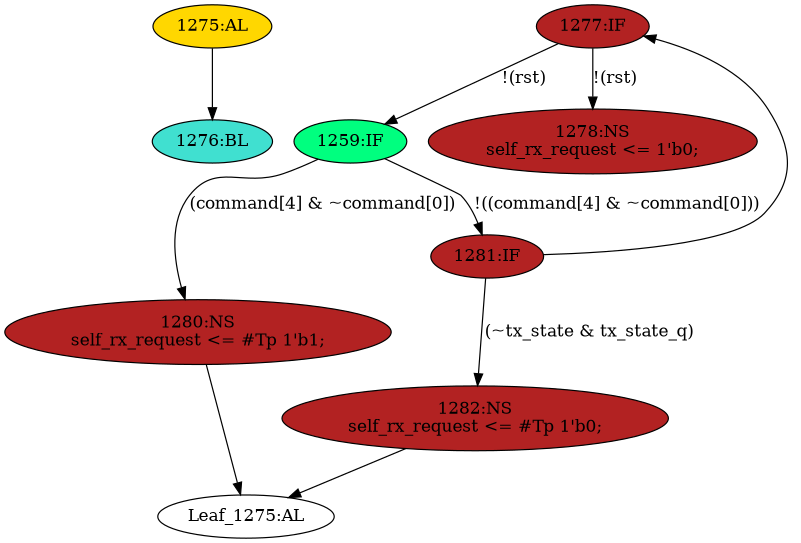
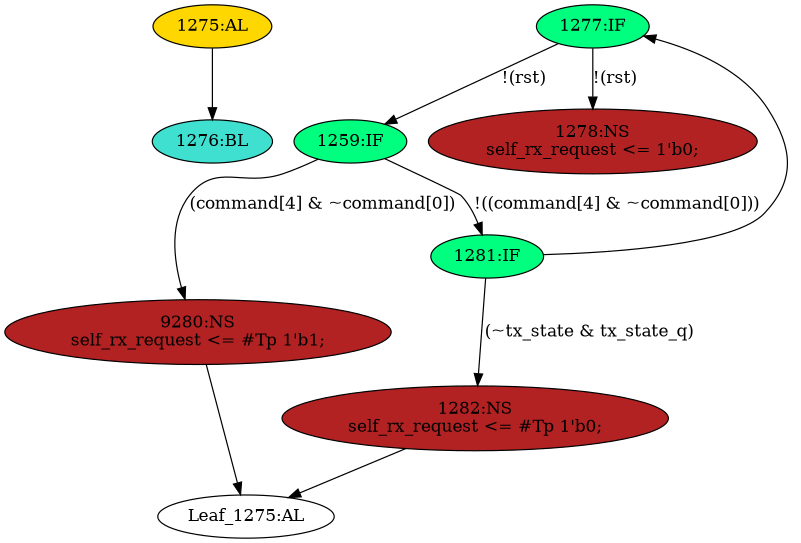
(593, 26) -> (593, 26)
(487, 256) -> (487, 256)
(198, 332) -> (198, 332)
